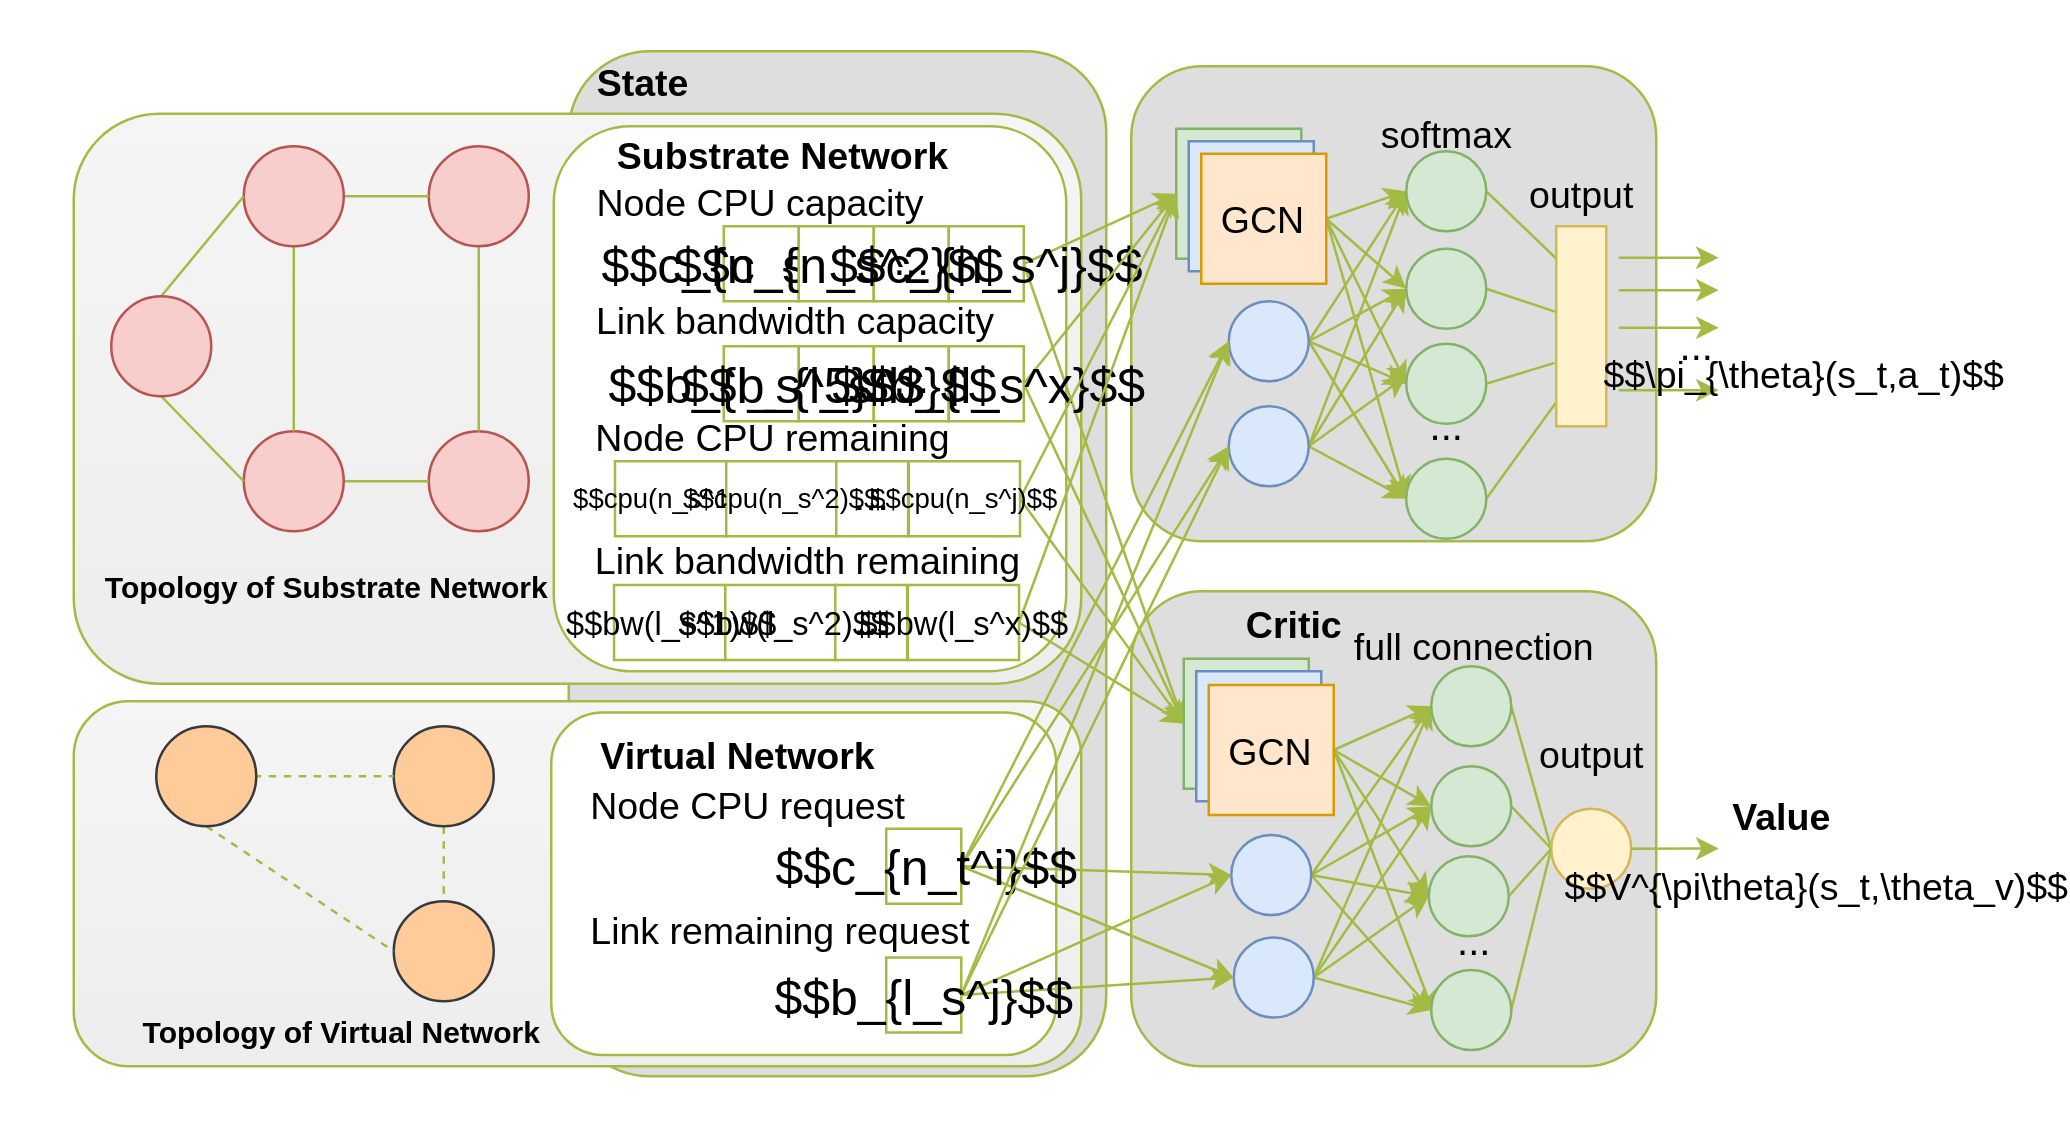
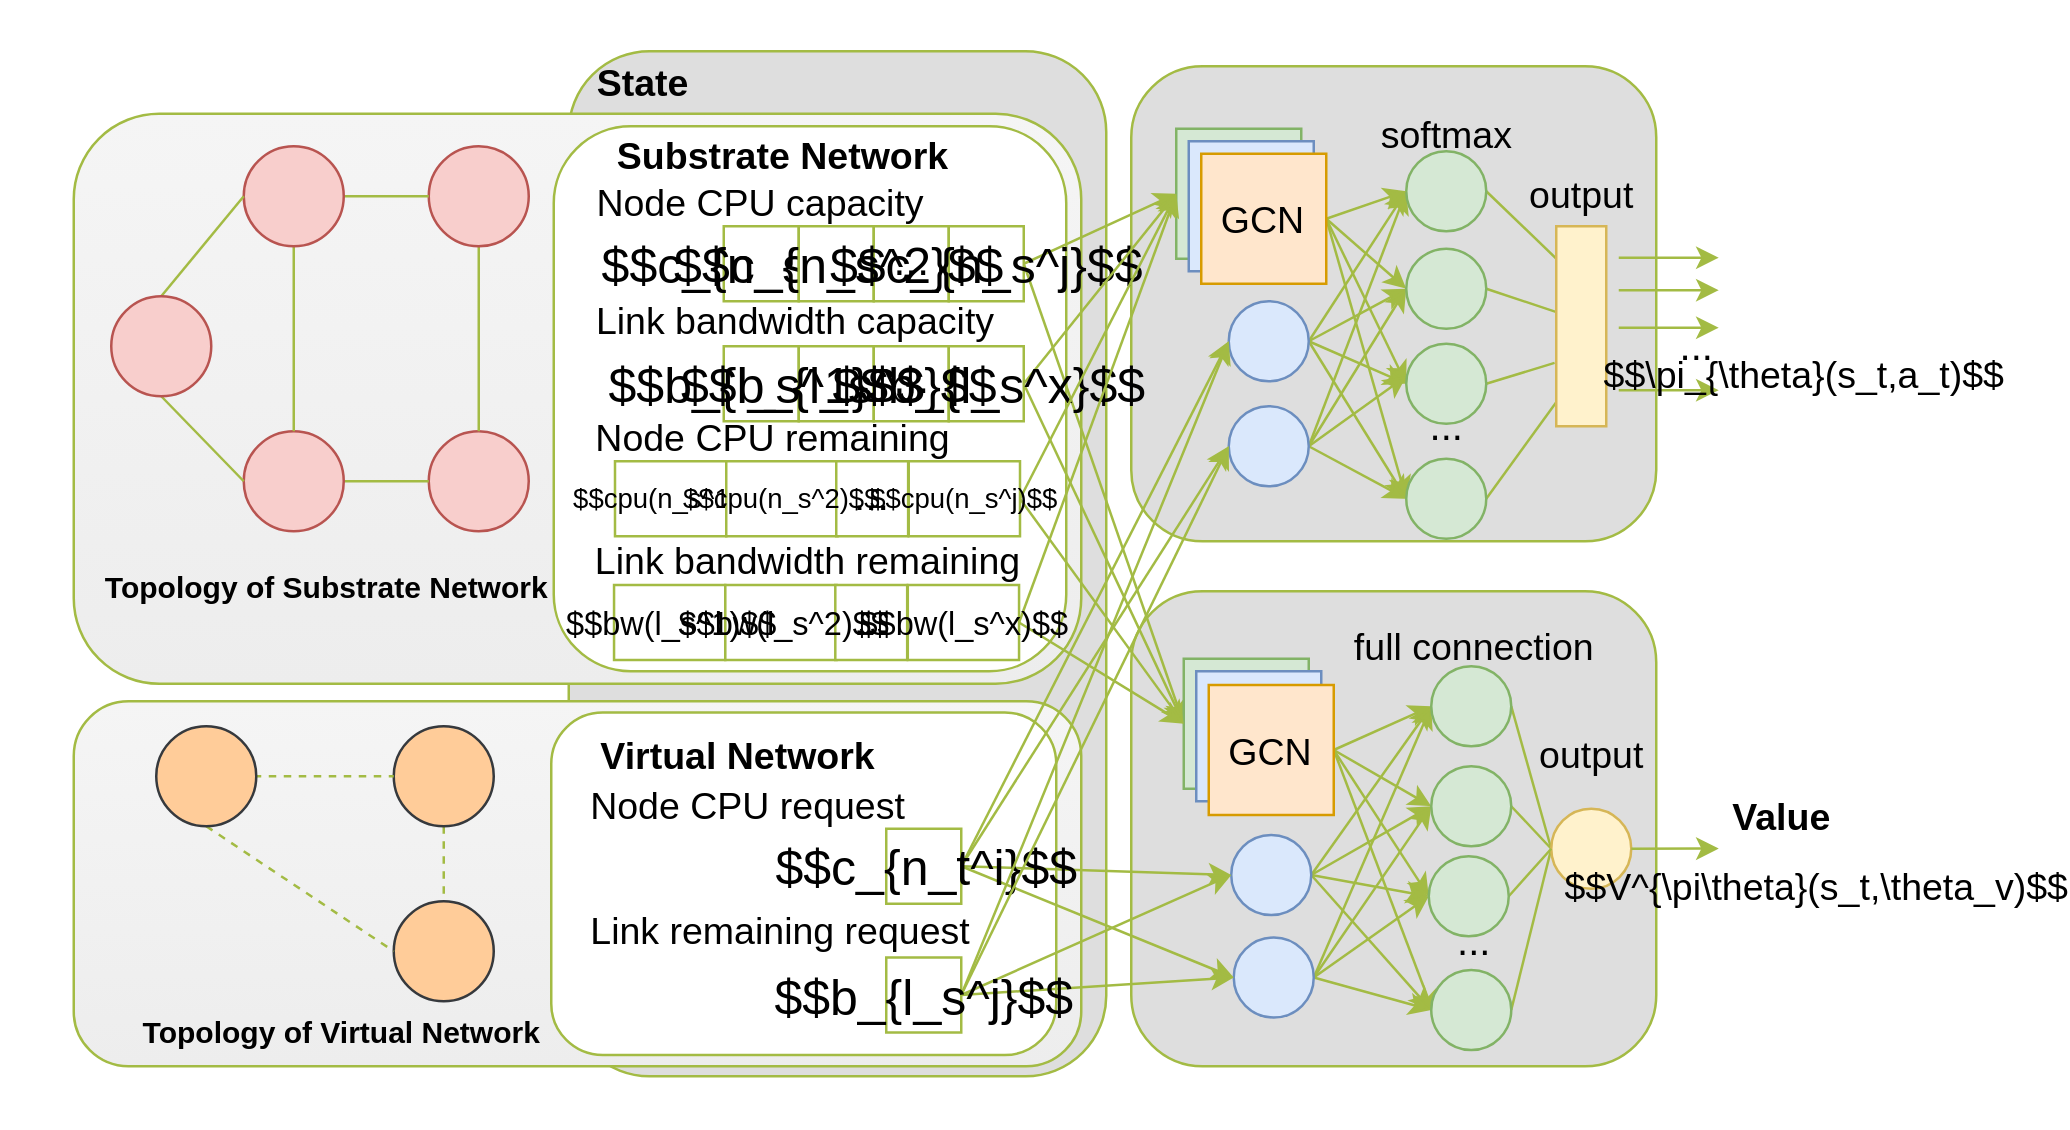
(768, 384) -> (768, 384)
(1294, 623) -> none
